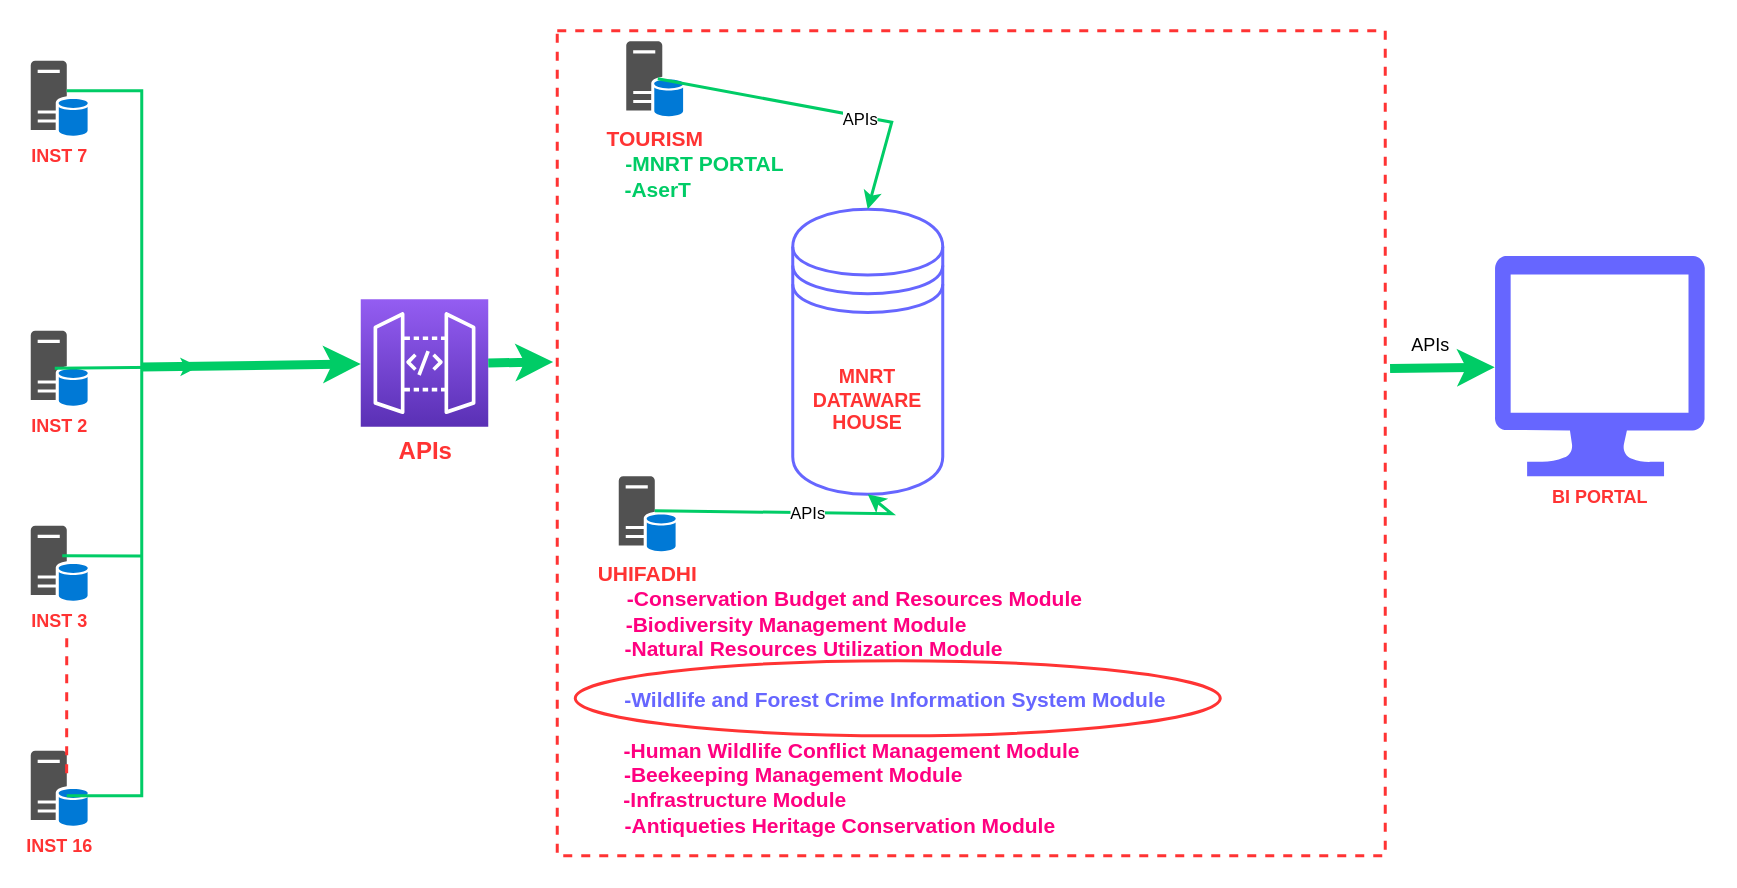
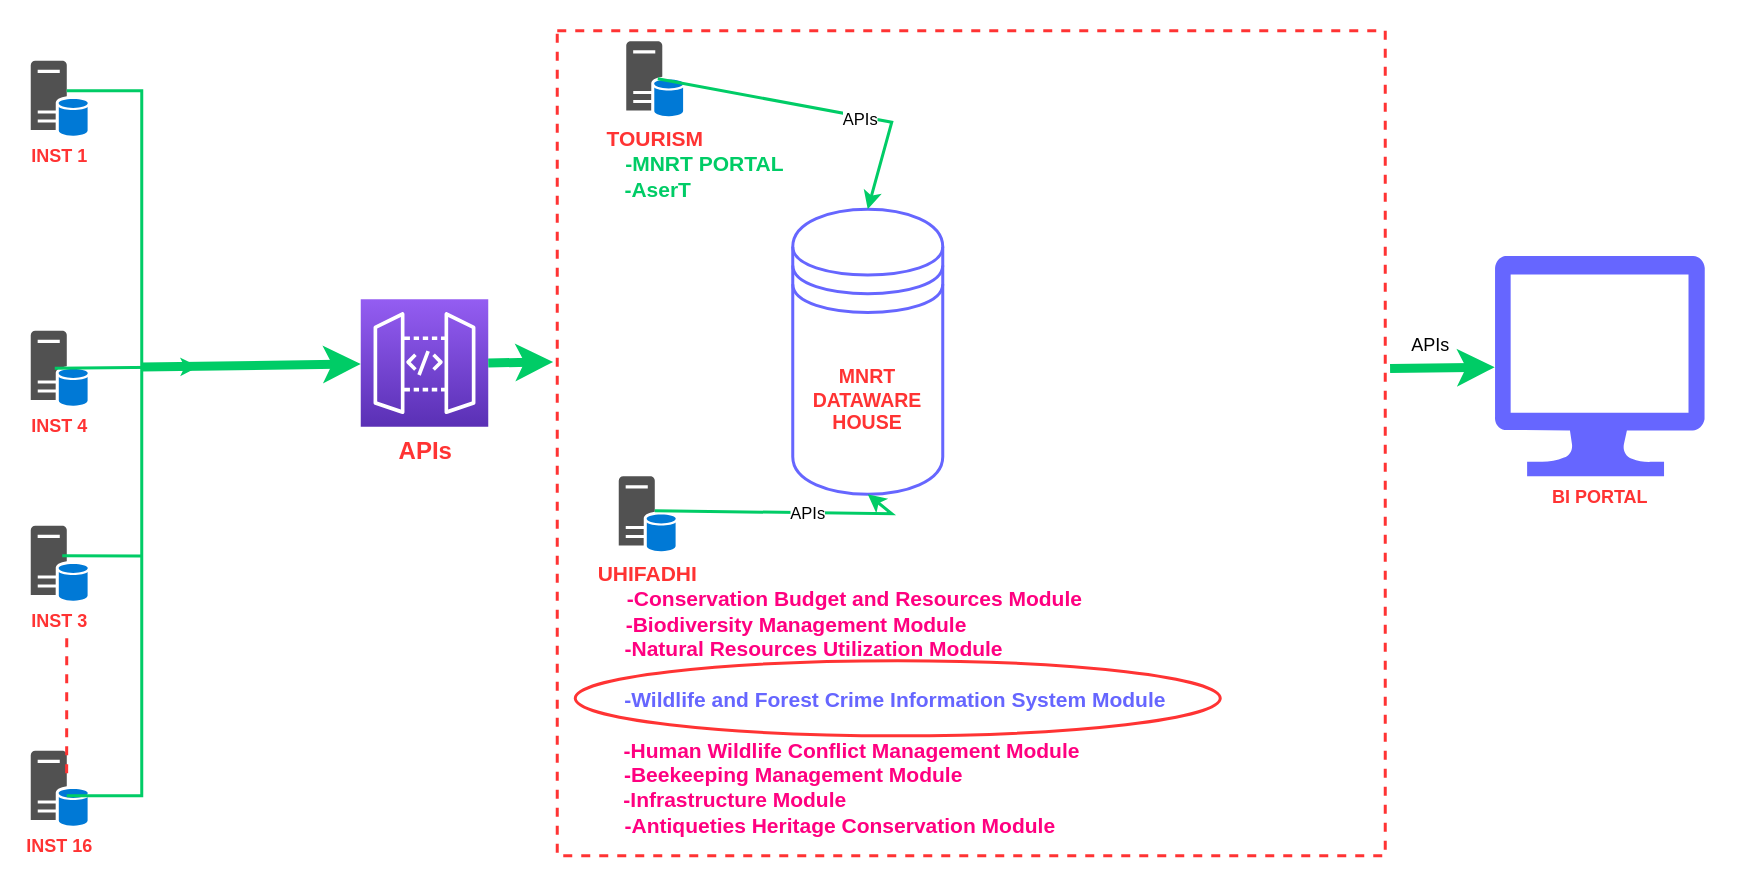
(60, 157) -> (60, 157)
(60, 427) -> (60, 427)
